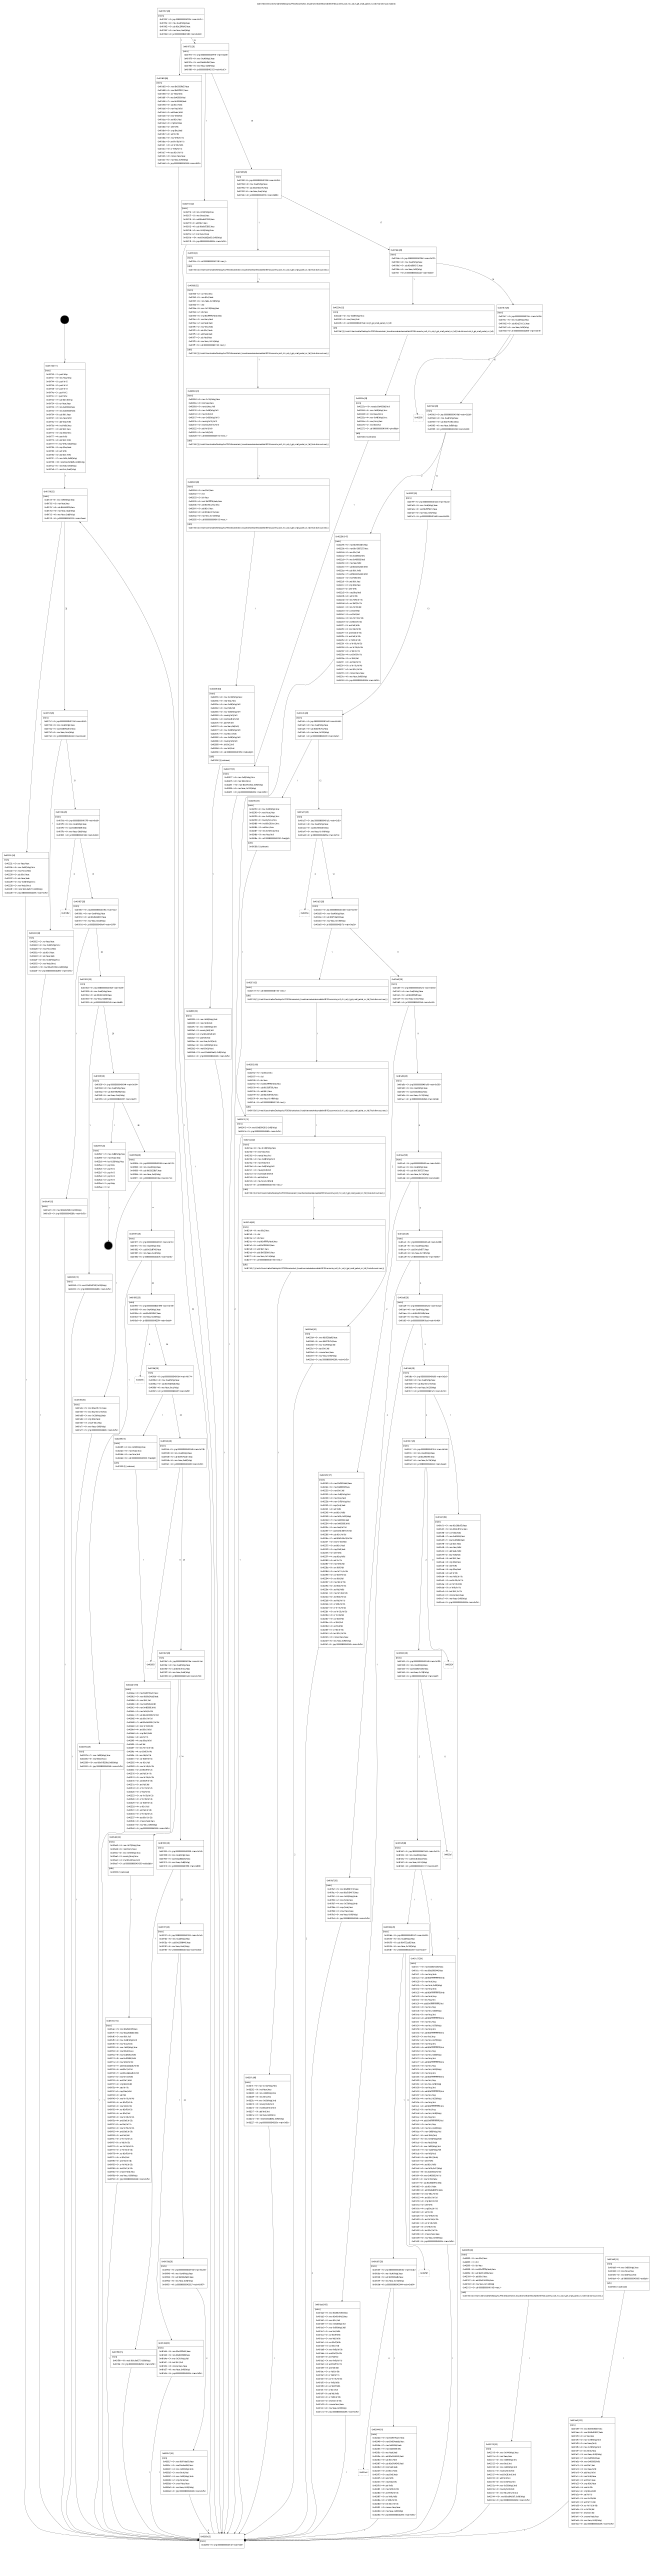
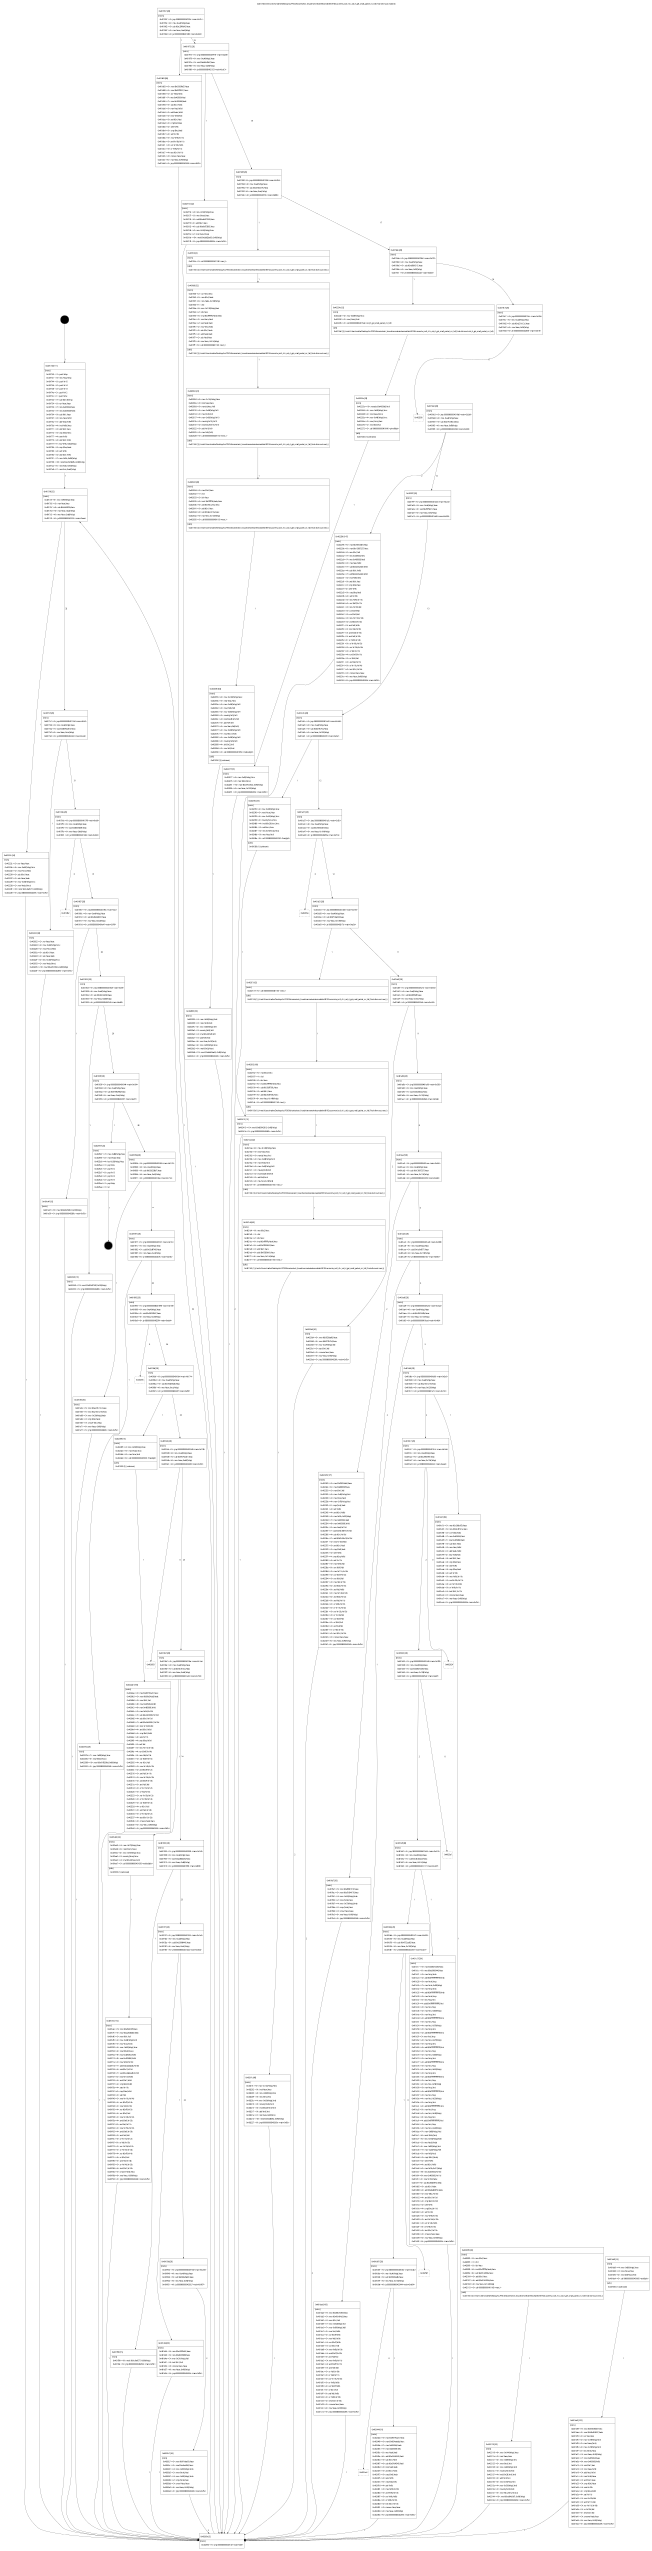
(487, 369) -> none
